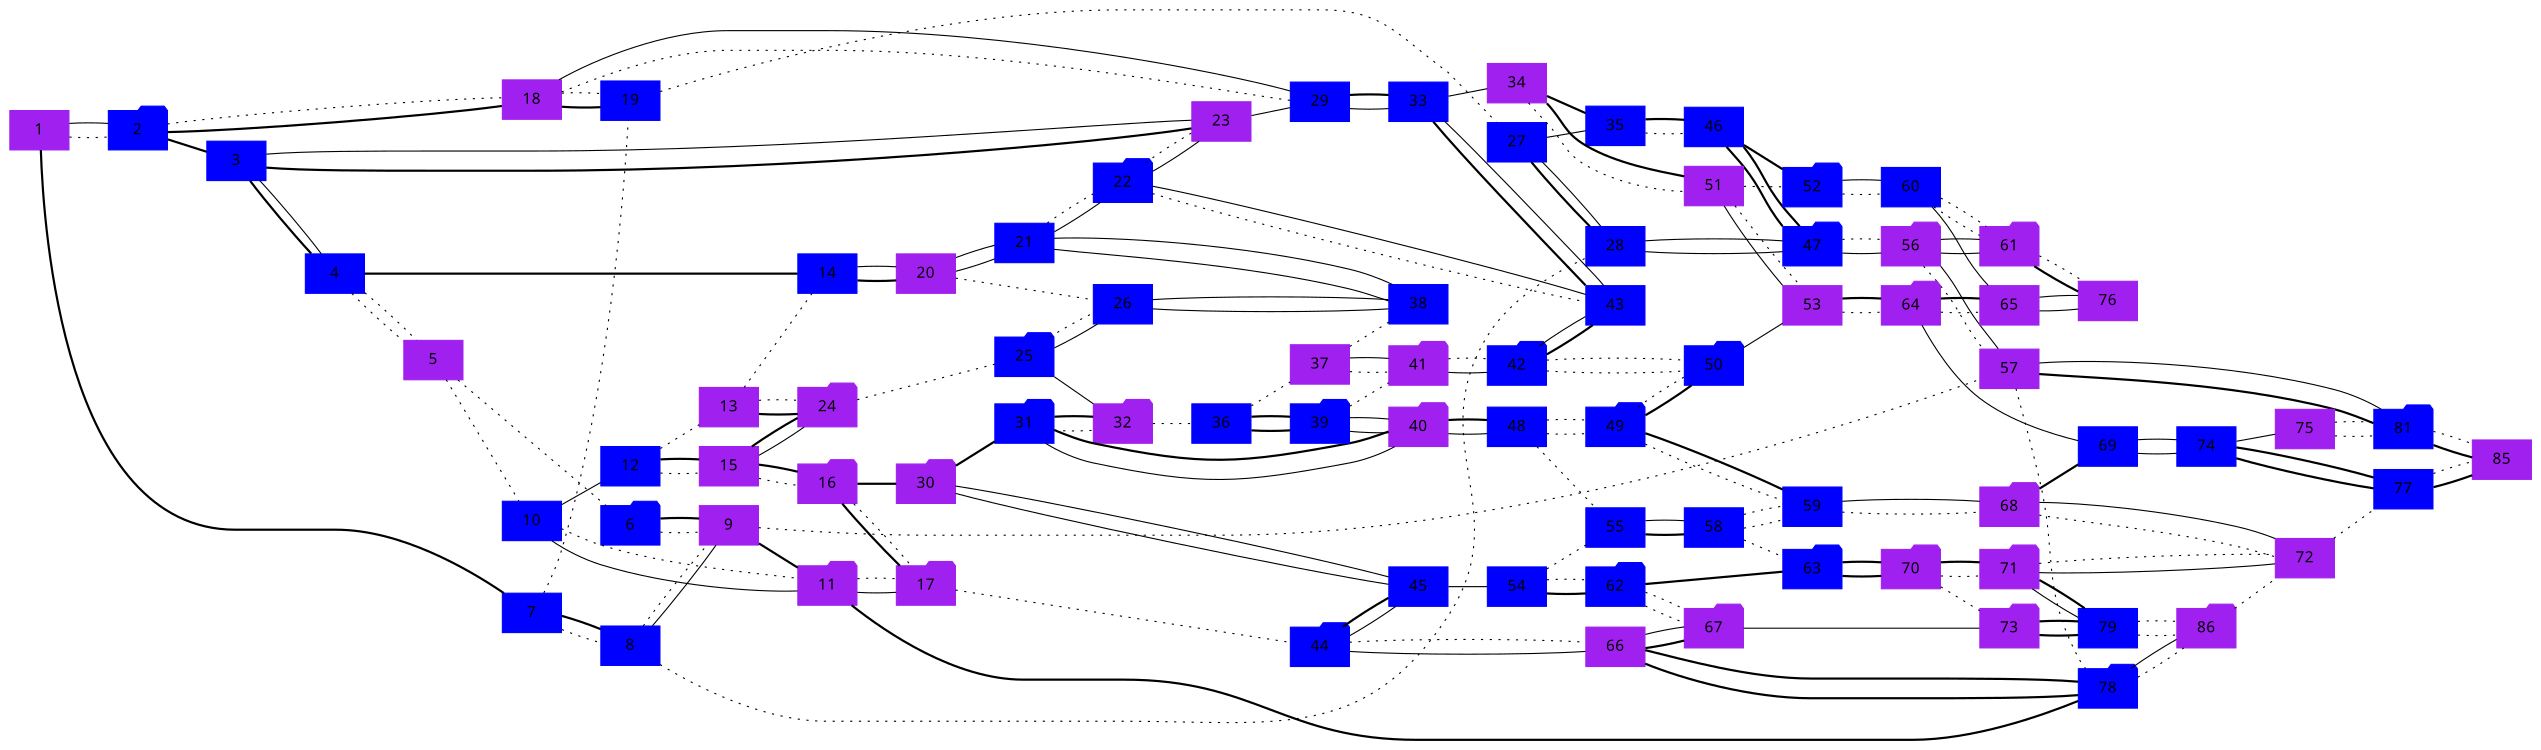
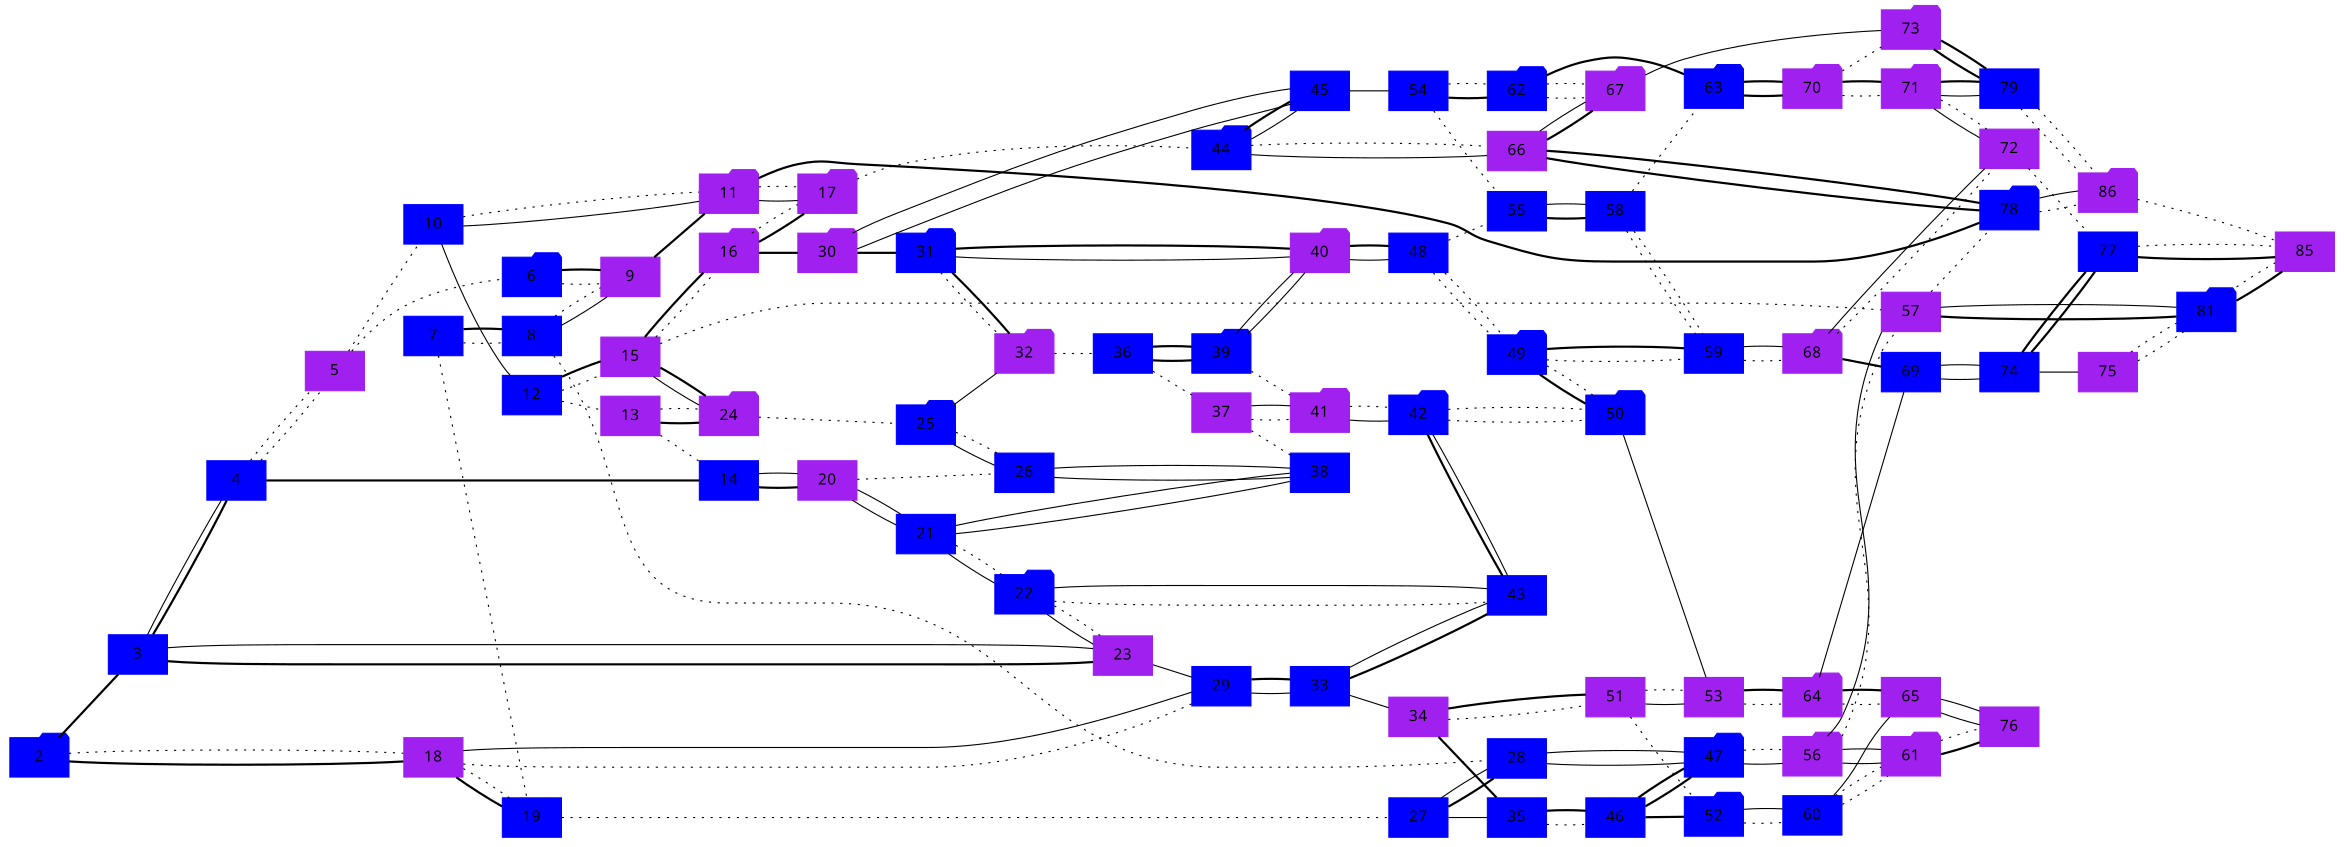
(39, 130) -> none
(1378, 525) -> (1237, 303)
(2256, 593) -> (2207, 218)
